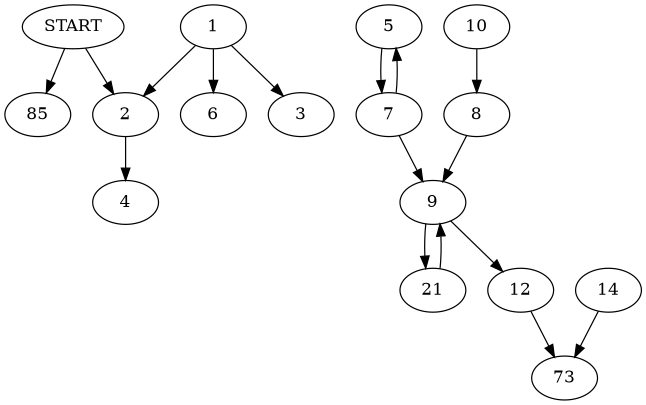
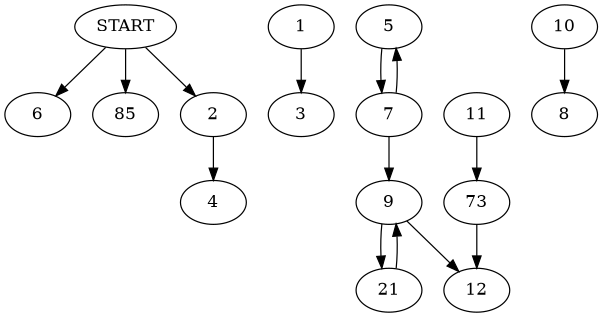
(213, 65) -> (85, 67)
(174, 66) -> none
(458, 153) -> none
(609, 290) -> (477, 115)
(540, 329) -> (477, 240)
